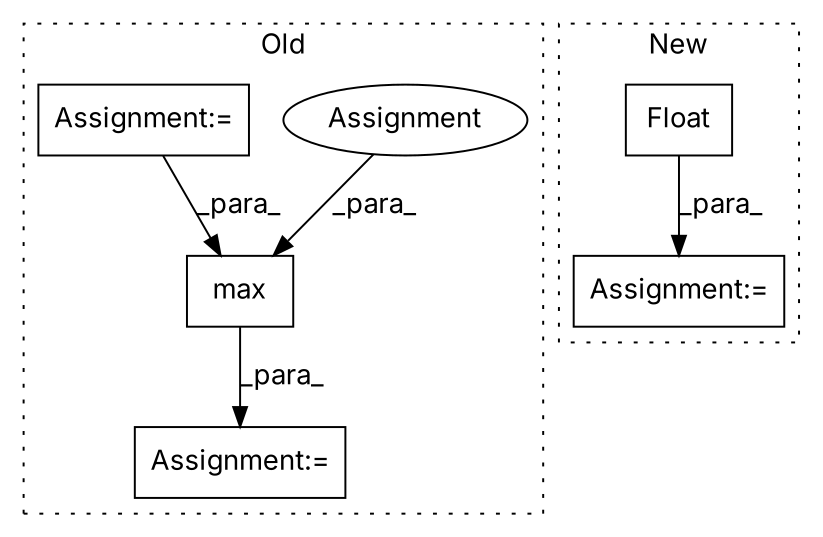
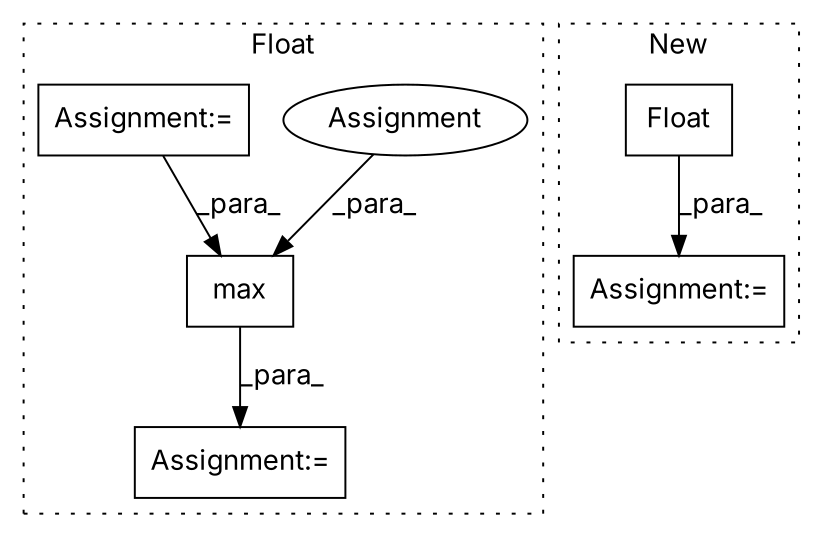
(283, 46) -> (283, 46)
